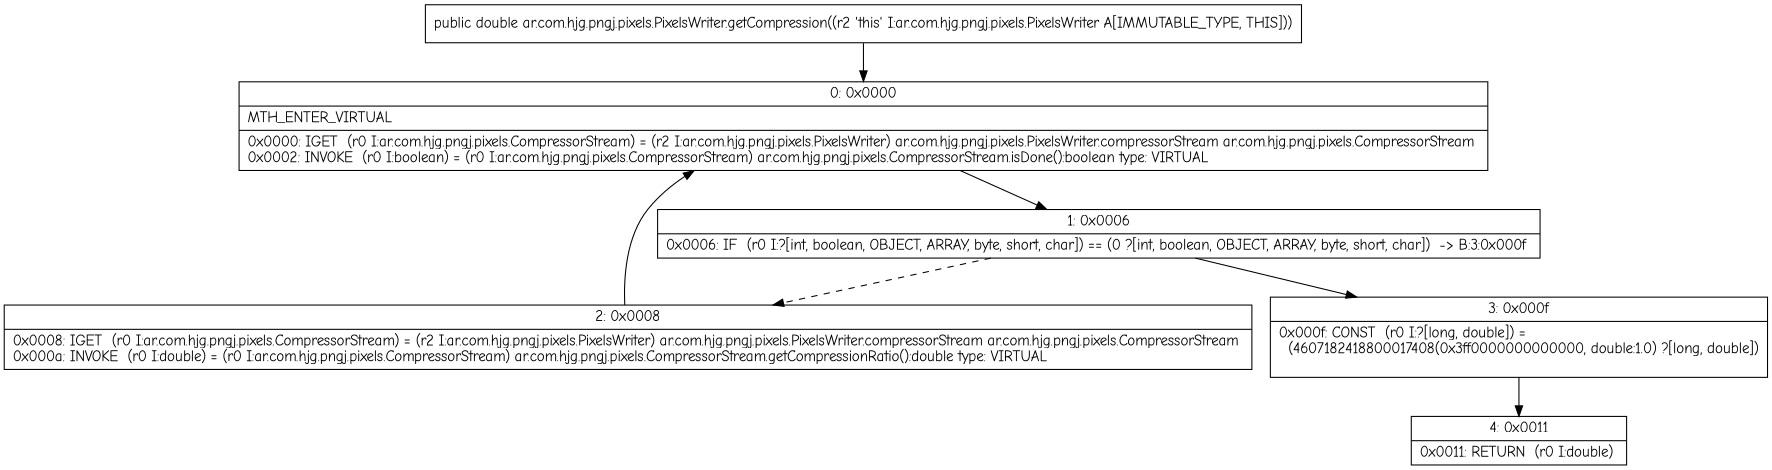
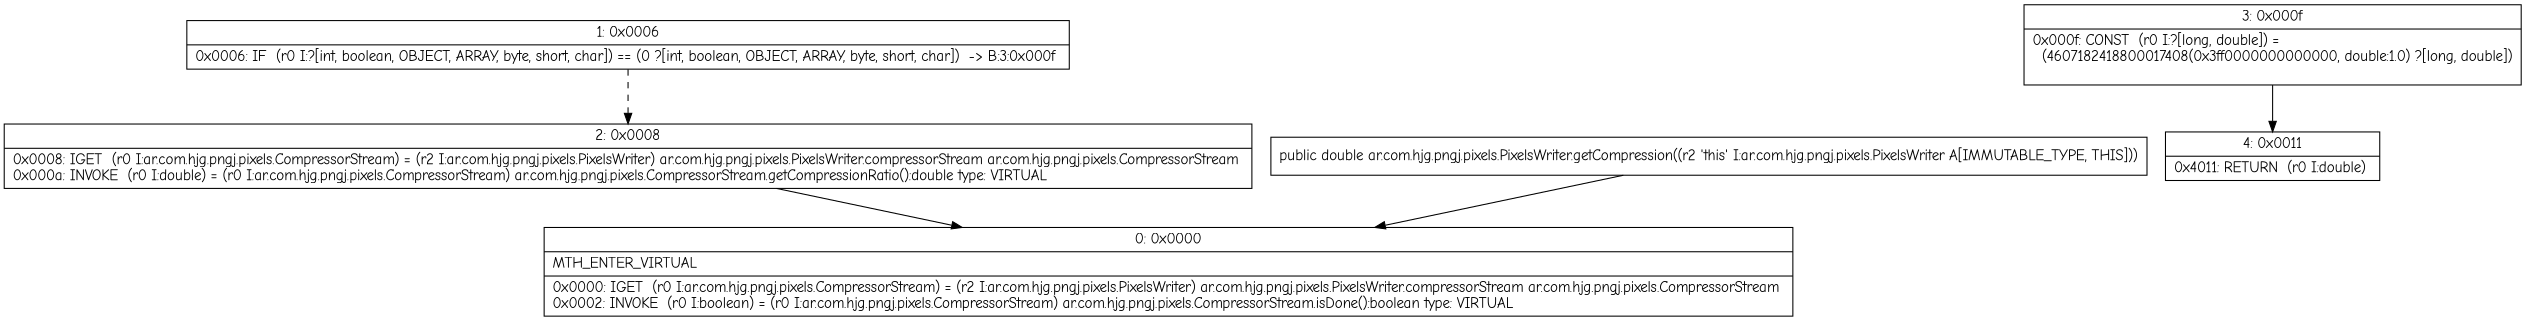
(999, 188) -> none
(1271, 276) -> none
(1519, 452) -> (2273, 168)
